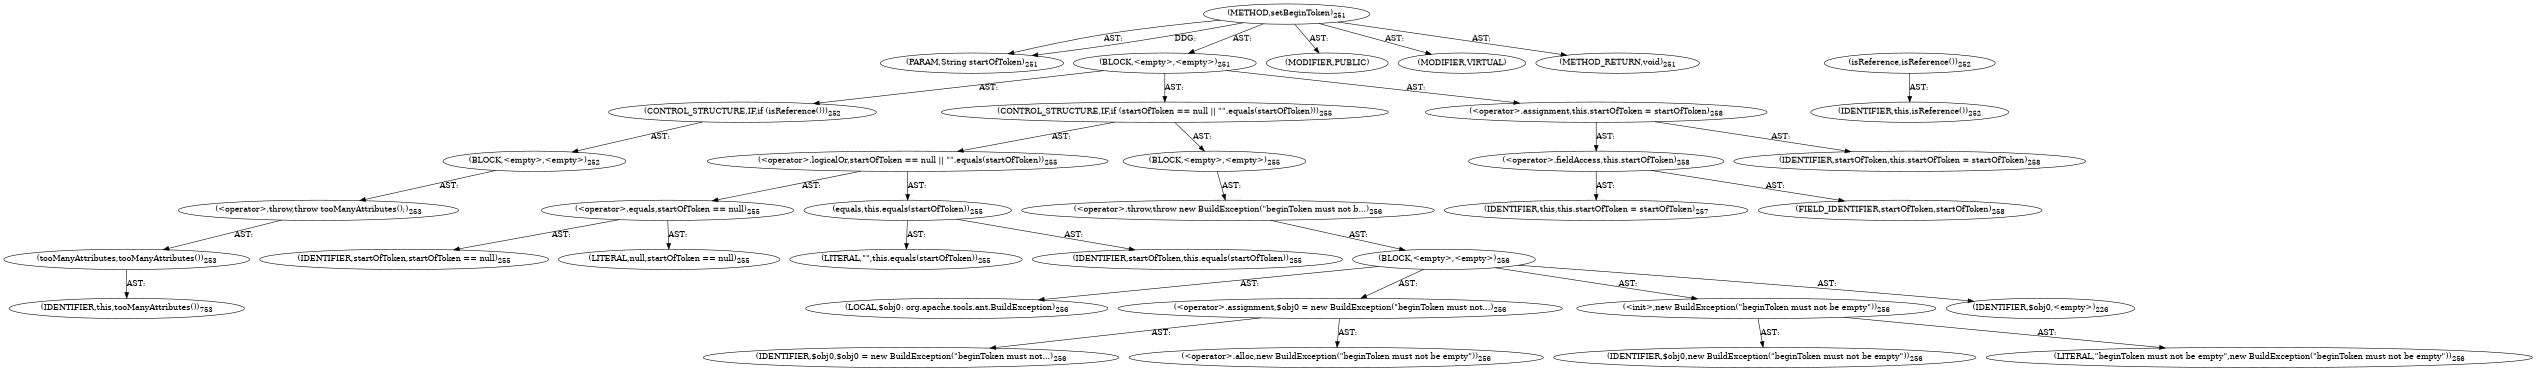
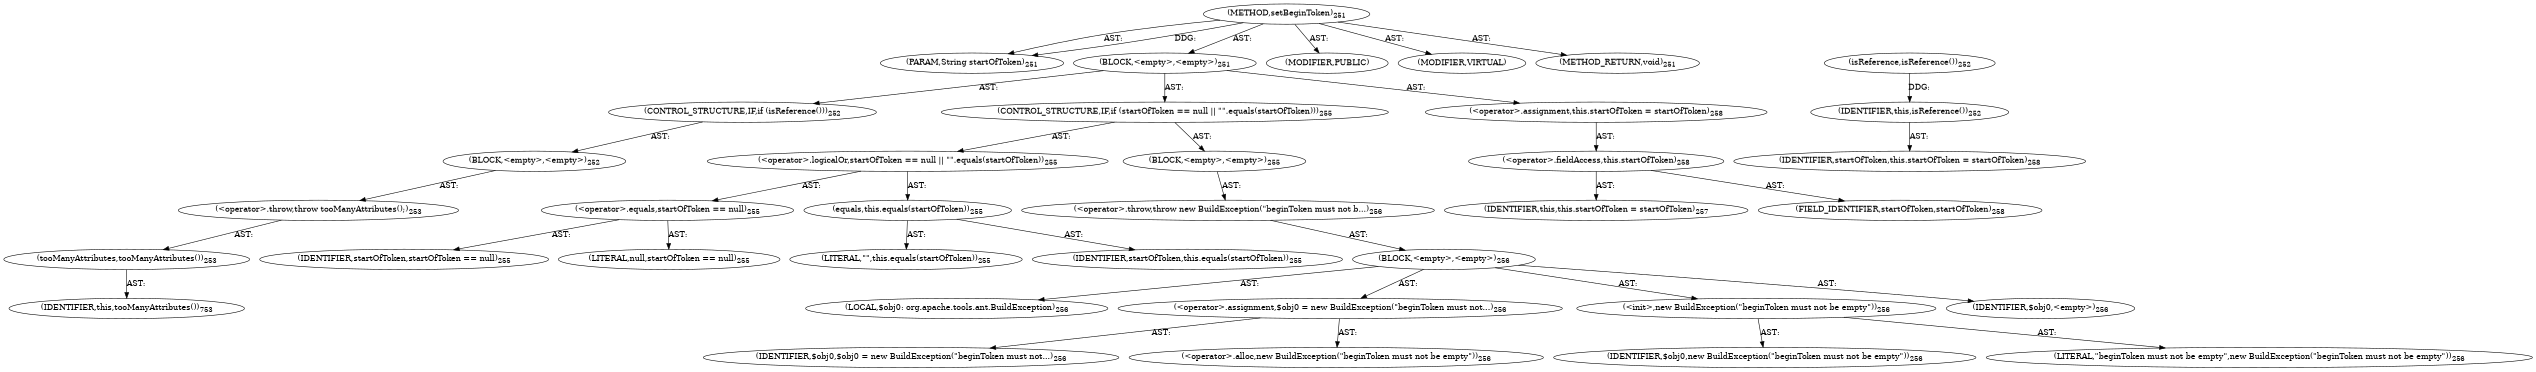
(1920, 88) -> (1920, 88)
(1750, 136) -> (1910, 134)
(2102, 308) -> (2102, 308)
